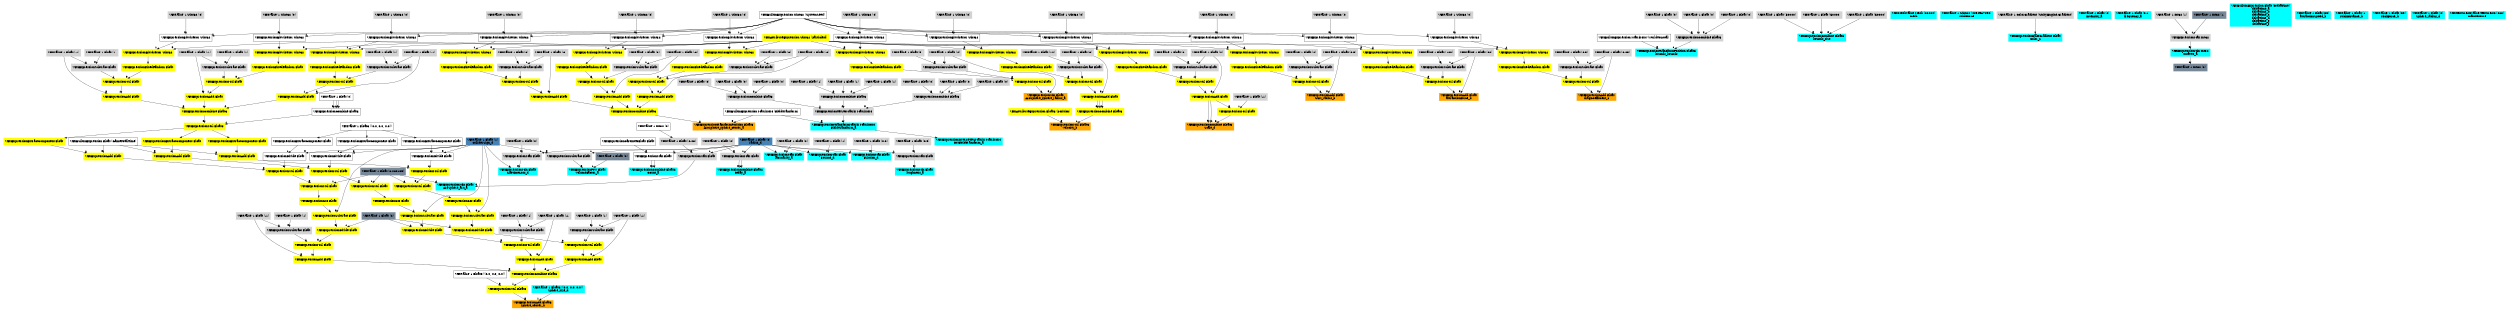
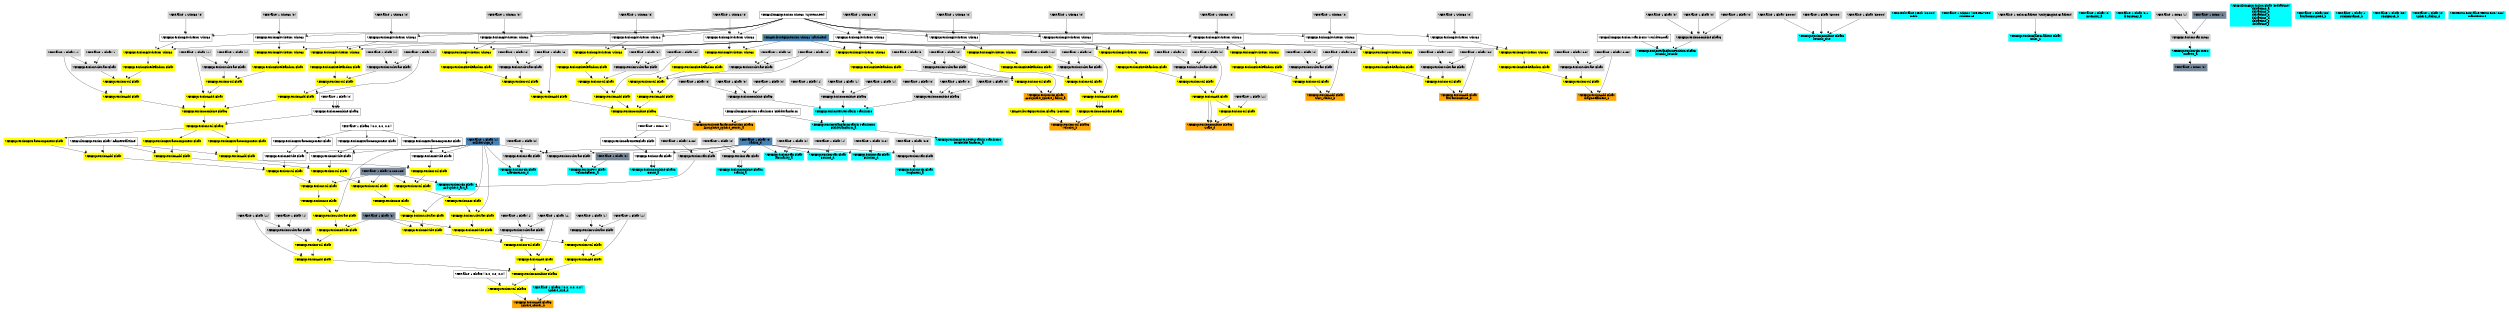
(796, 38) -> (796, 38)
(844, 112) -> (844, 112)
(665, 133) -> (642, 133)
(740, 172) -> (740, 172)
